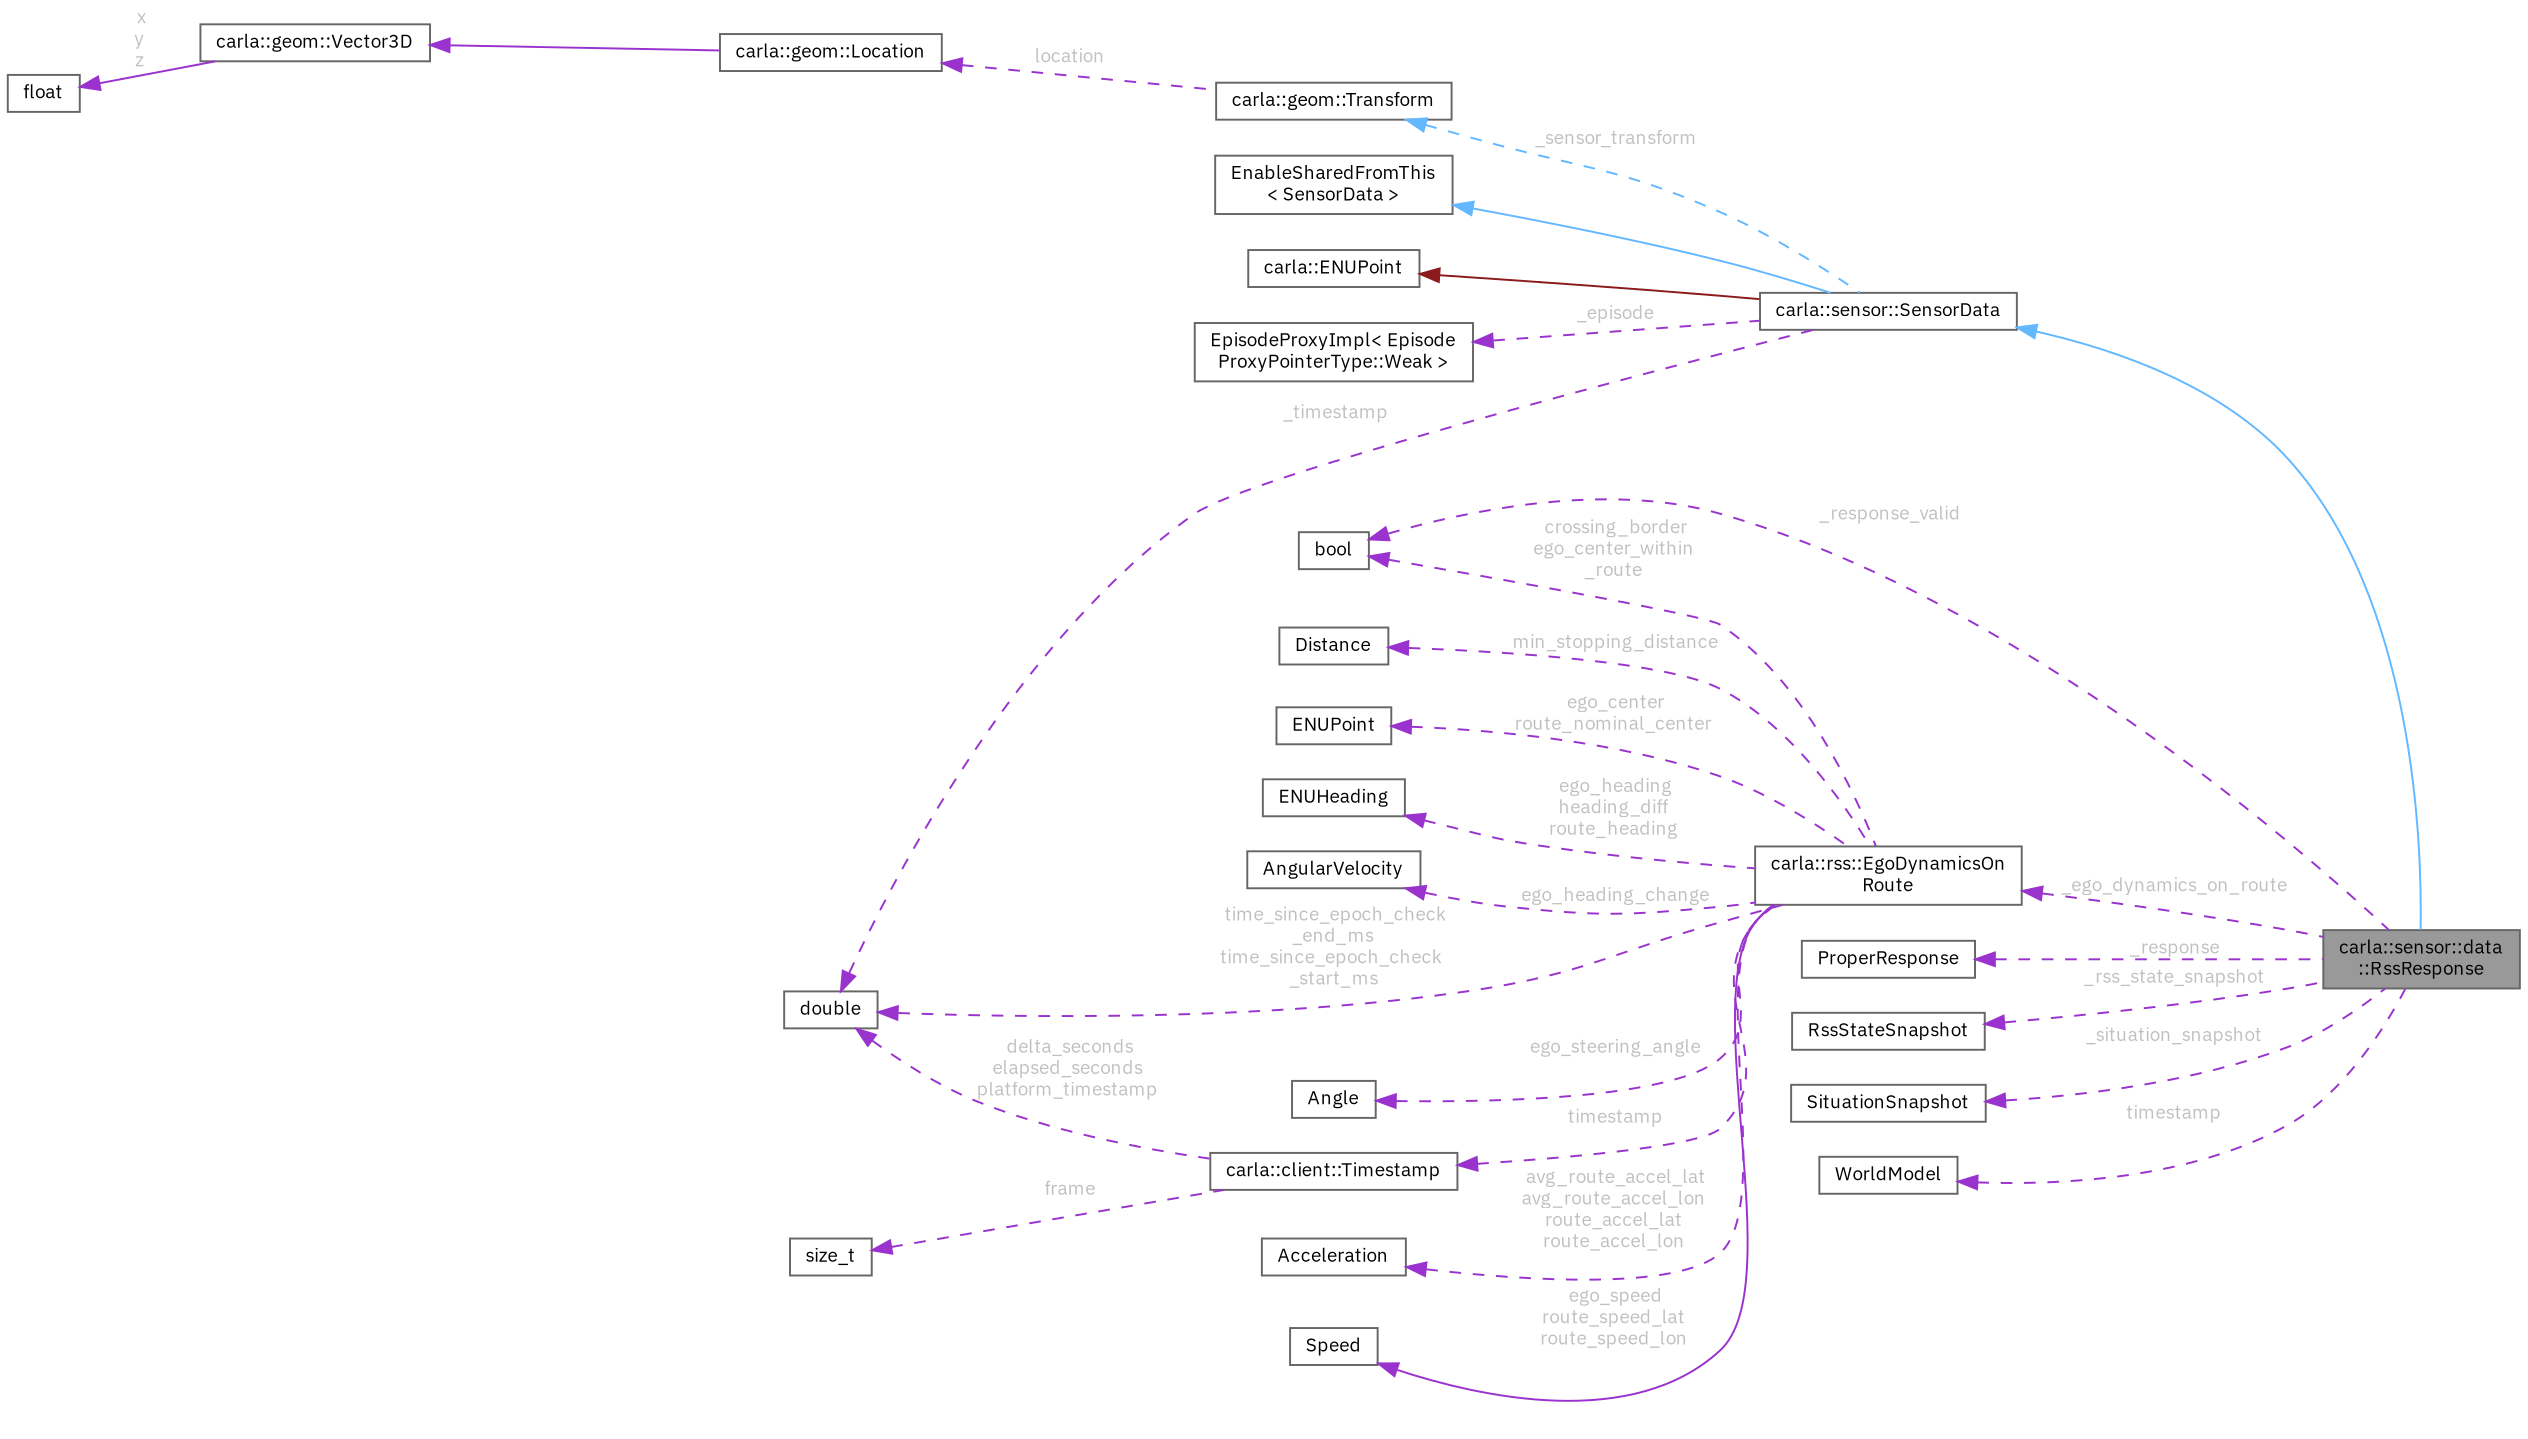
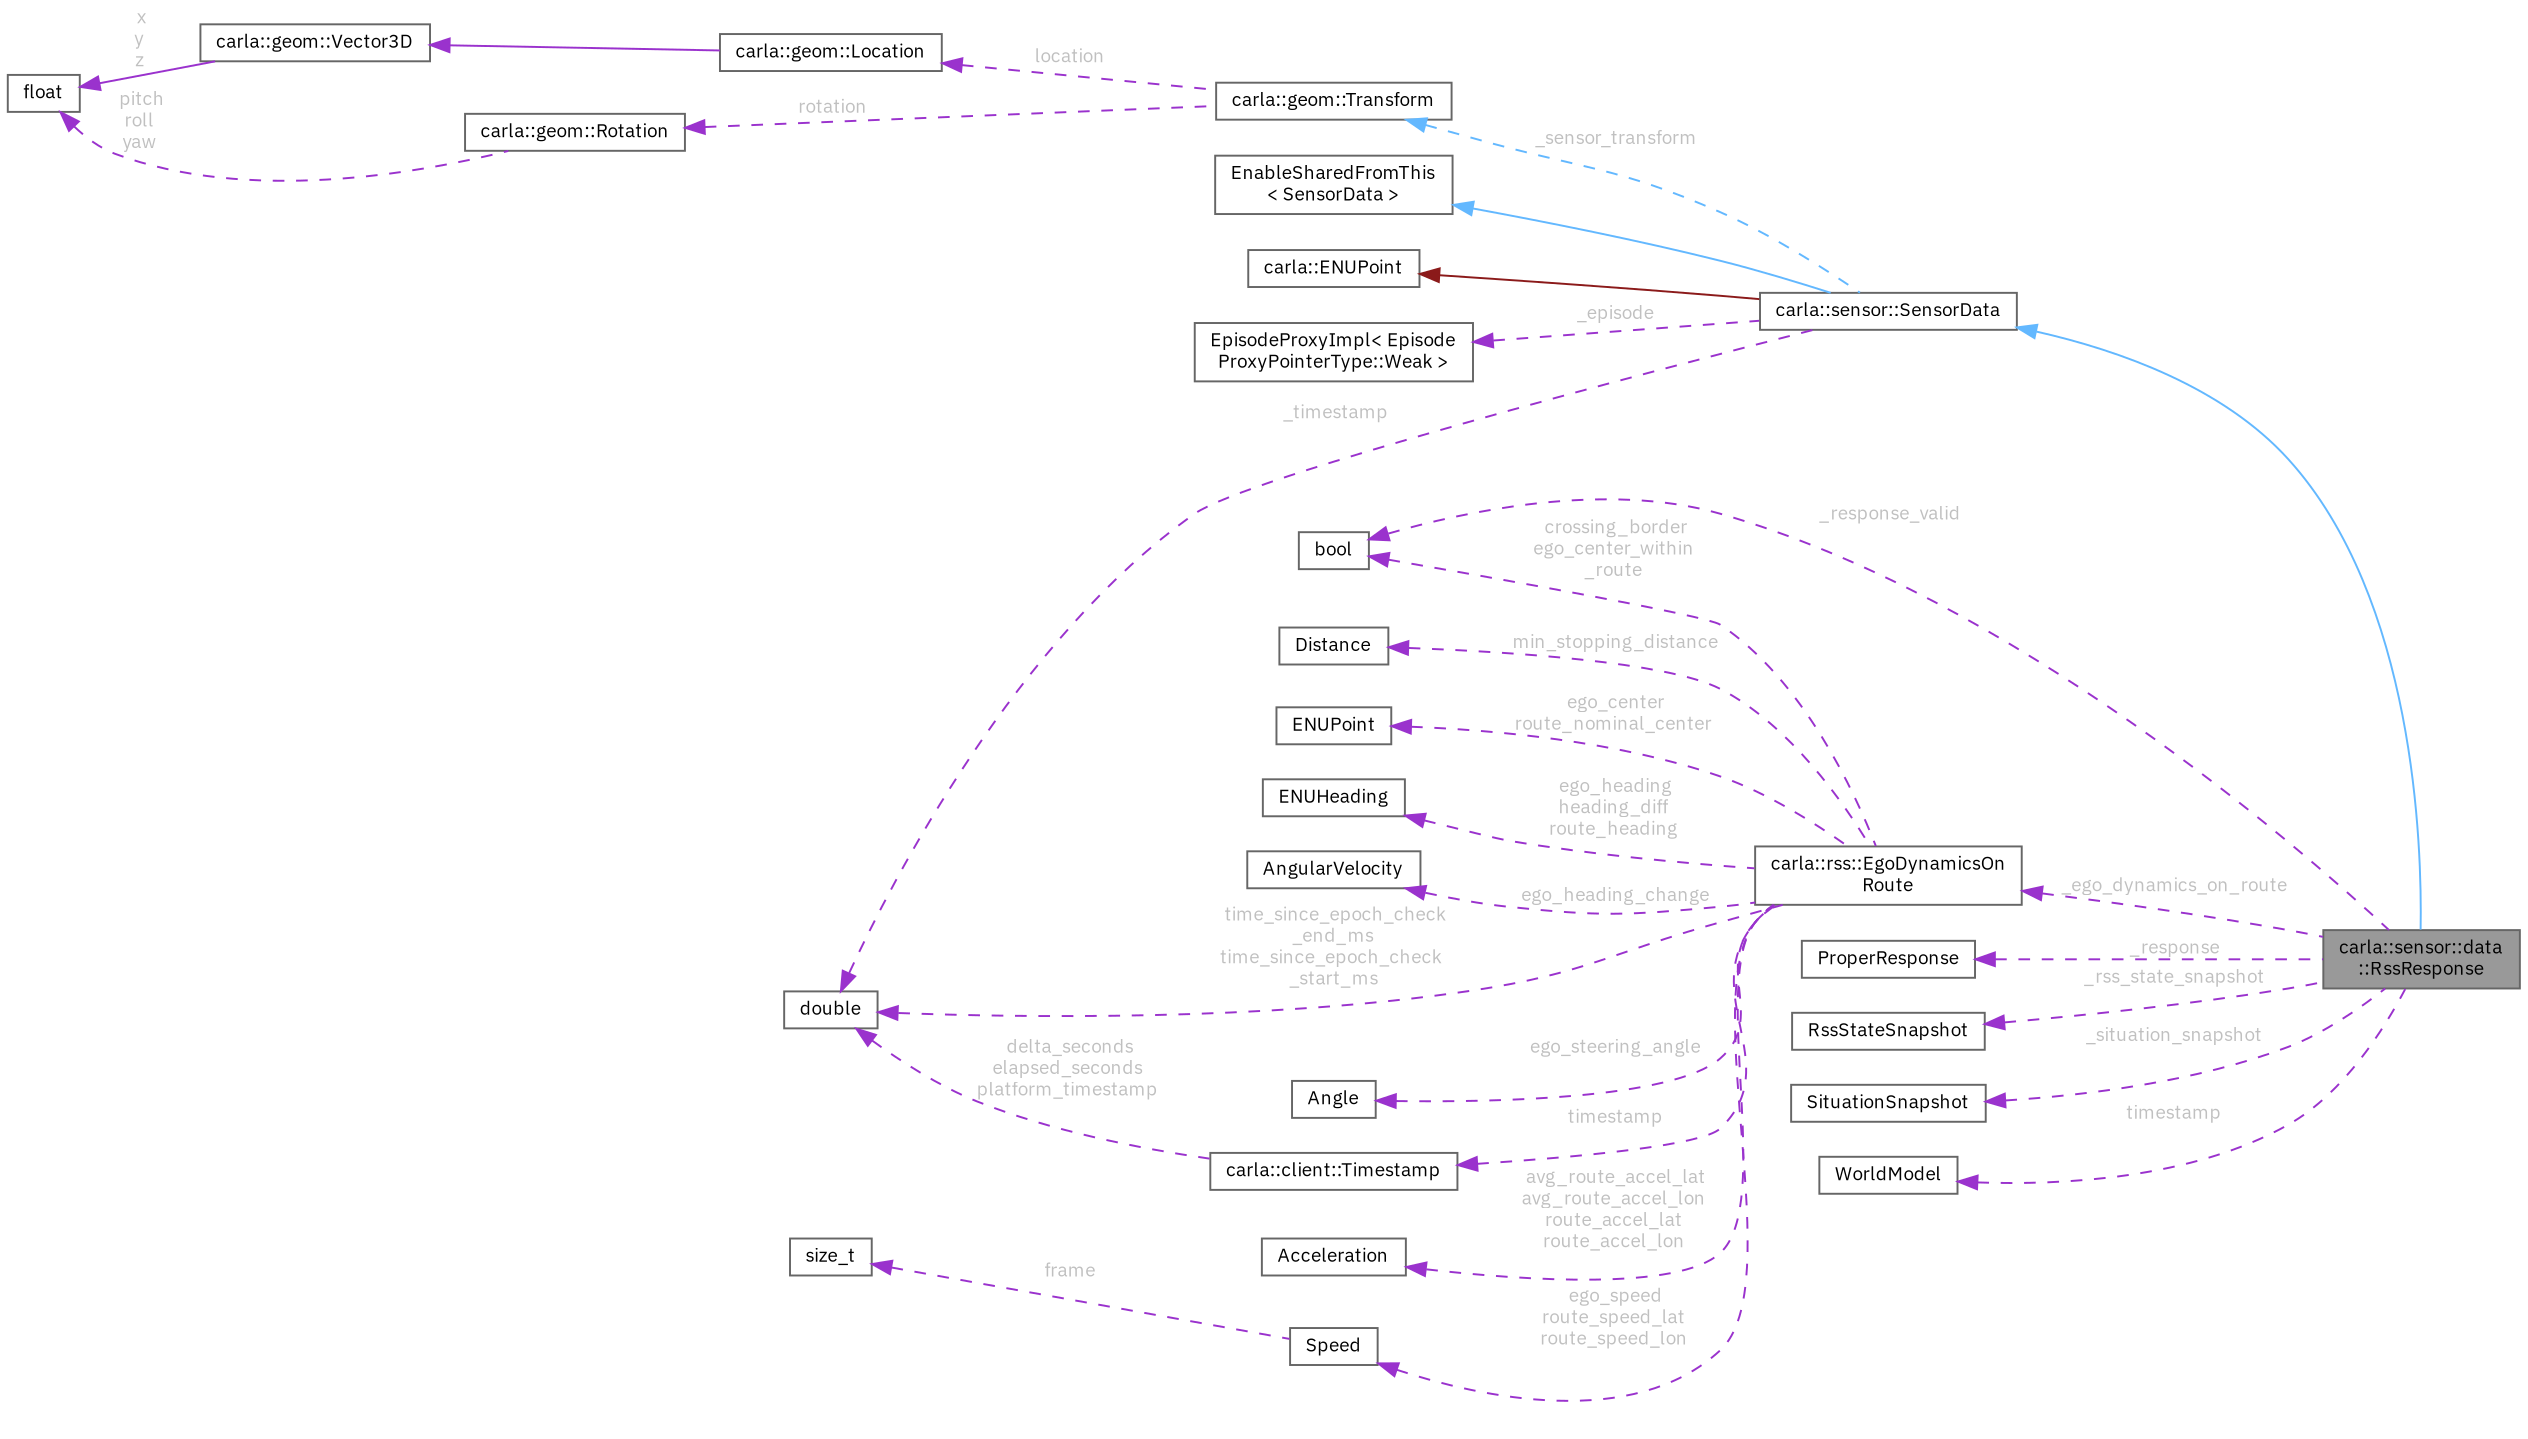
none -> (575, 132)
(1058, 1218) -> (1090, 1303)
(1743, 1294) -> (1743, 1294)
